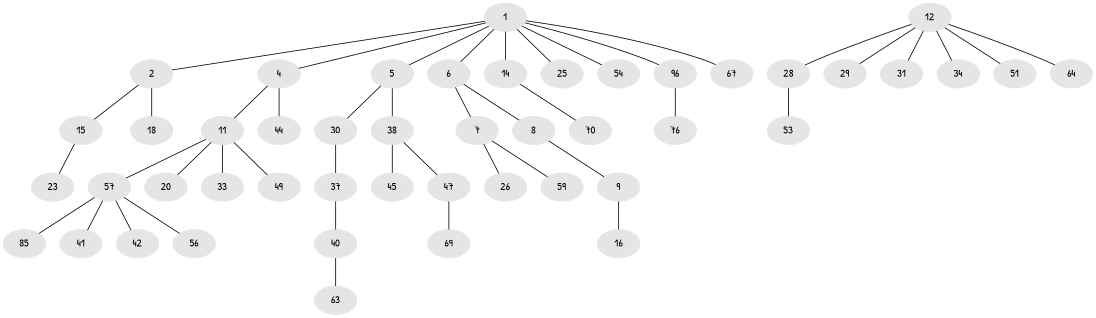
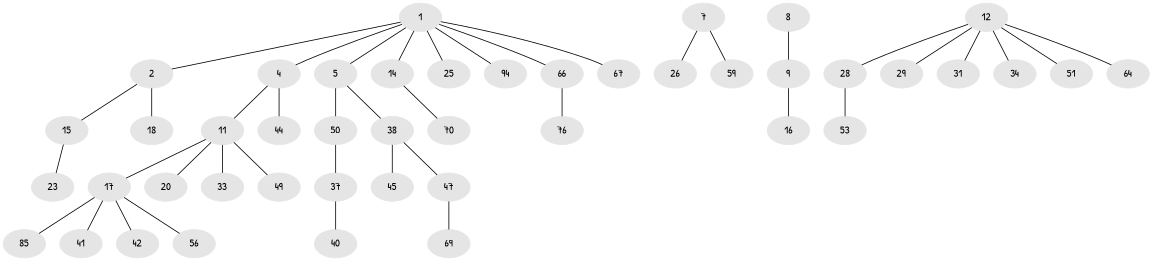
(449, 74) -> none
(619, 74) -> (505, 74)
(675, 74) -> (562, 74)
(336, 130) -> (336, 130)
(109, 187) -> (109, 187)
(336, 300) -> none
